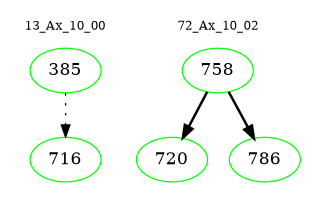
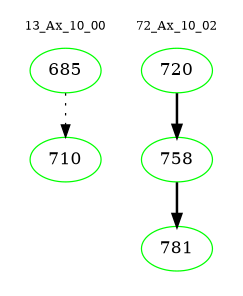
(66, 71) -> (66, 71)
(198, 109) -> (177, 109)
(66, 160) -> (66, 160)
(265, 160) -> (177, 249)
